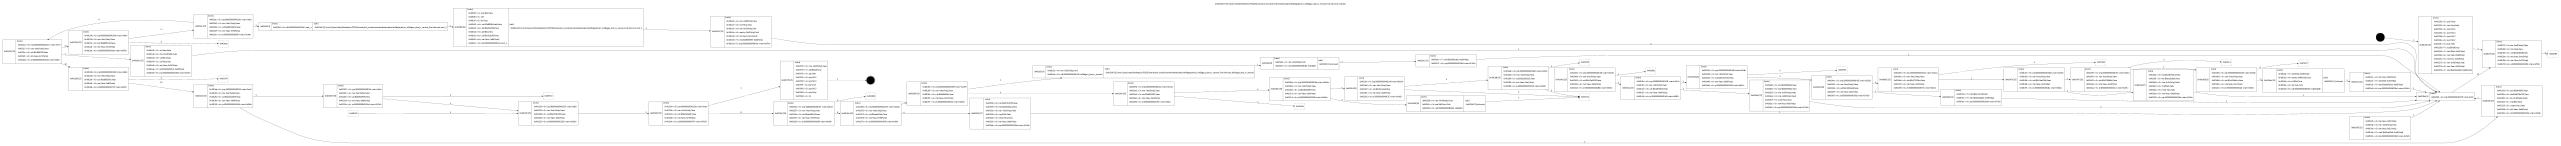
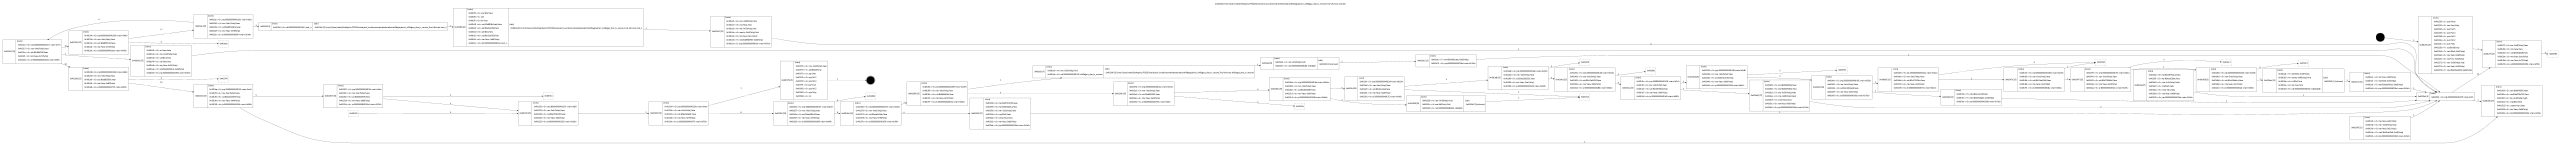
(1562, 94) -> (1551, 79)
(2098, 95) -> (2079, 65)
(2478, 99) -> (2476, 101)
